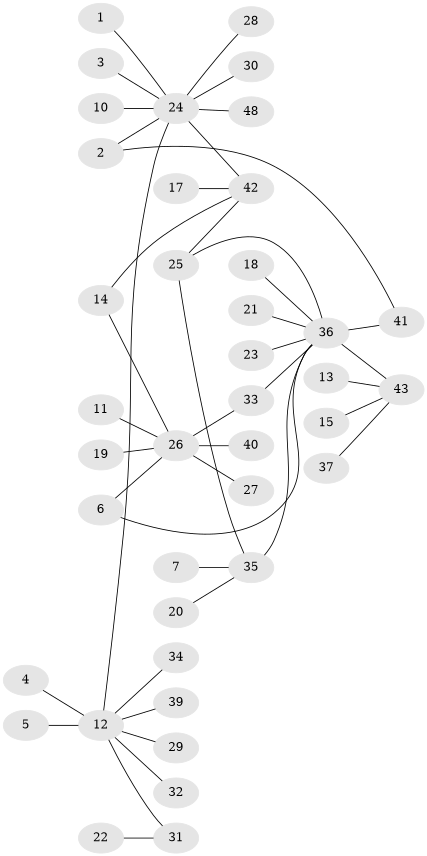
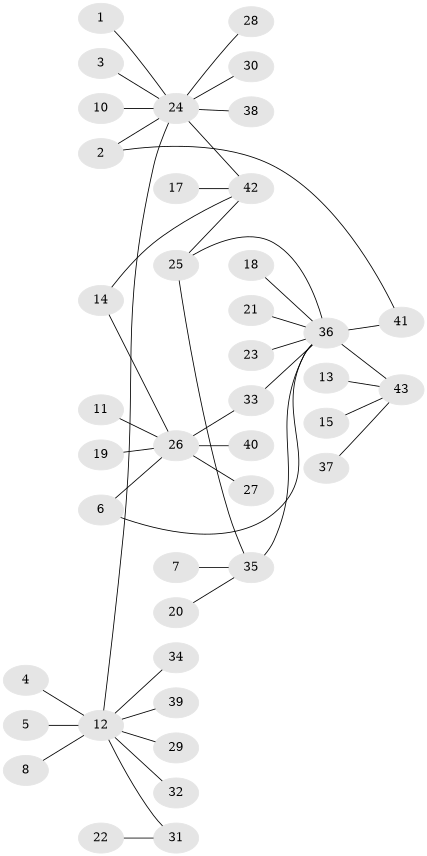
(251, 112) -> (251, 112)
none -> (26, 770)
